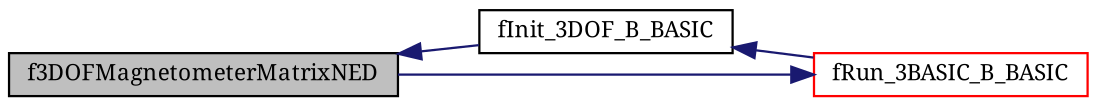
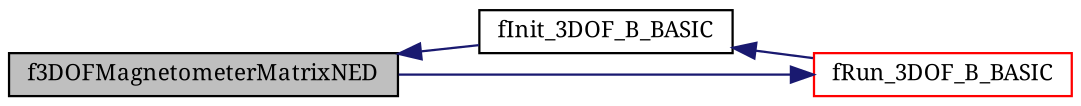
(951, 75) -> (943, 75)
